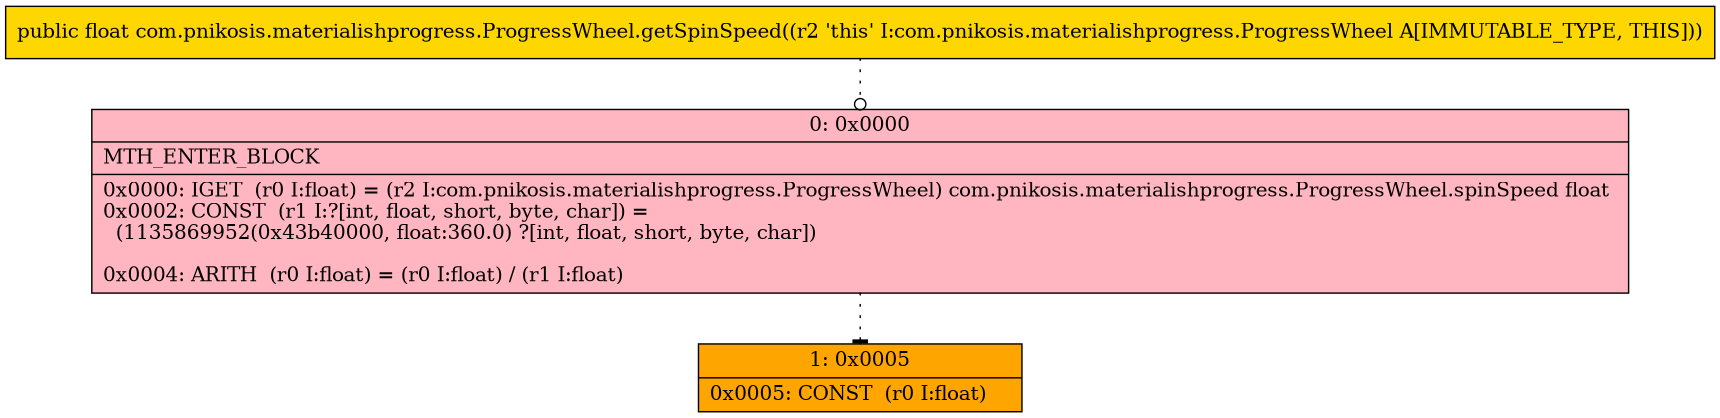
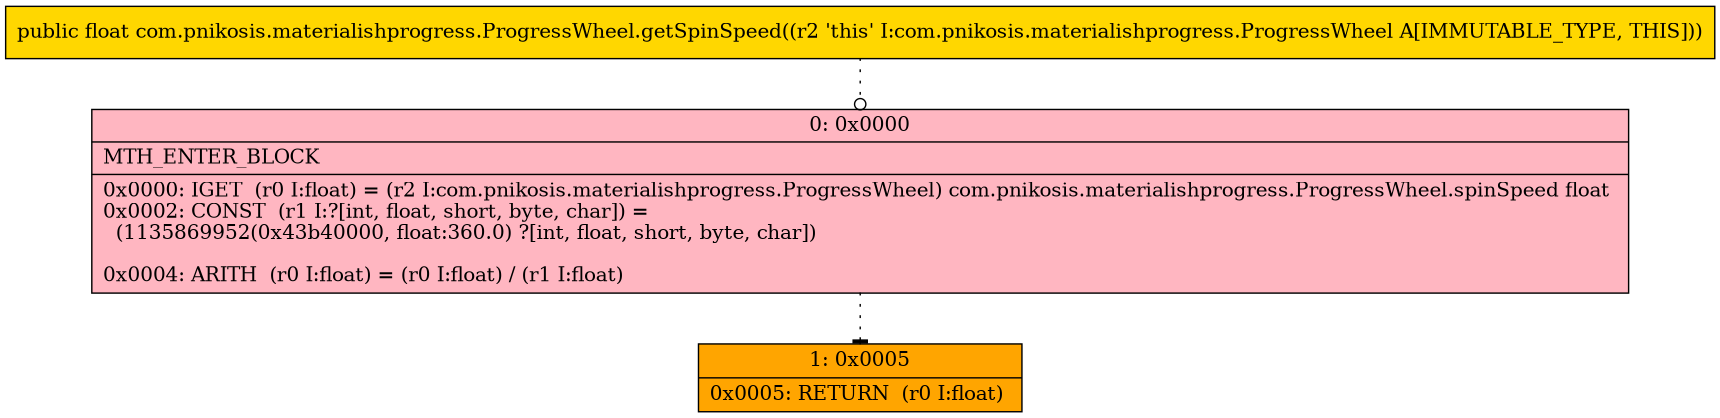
(852, 394) -> (860, 394)
